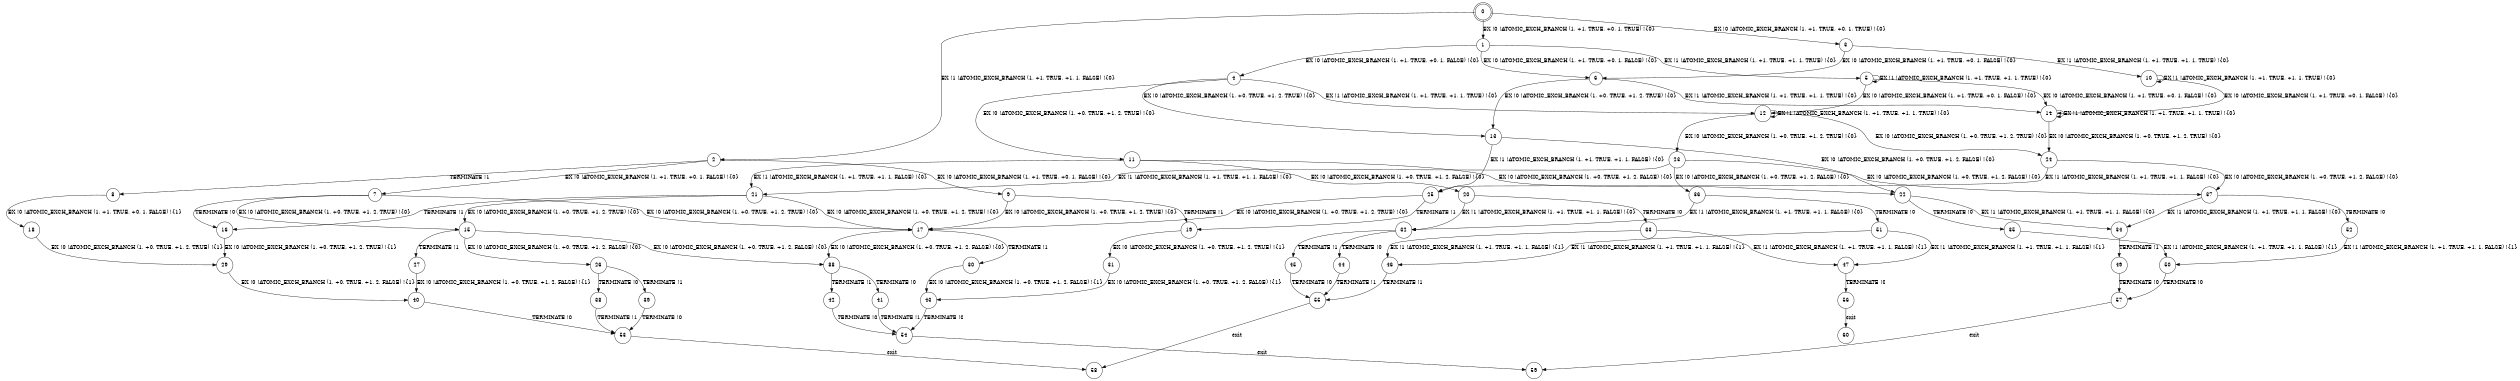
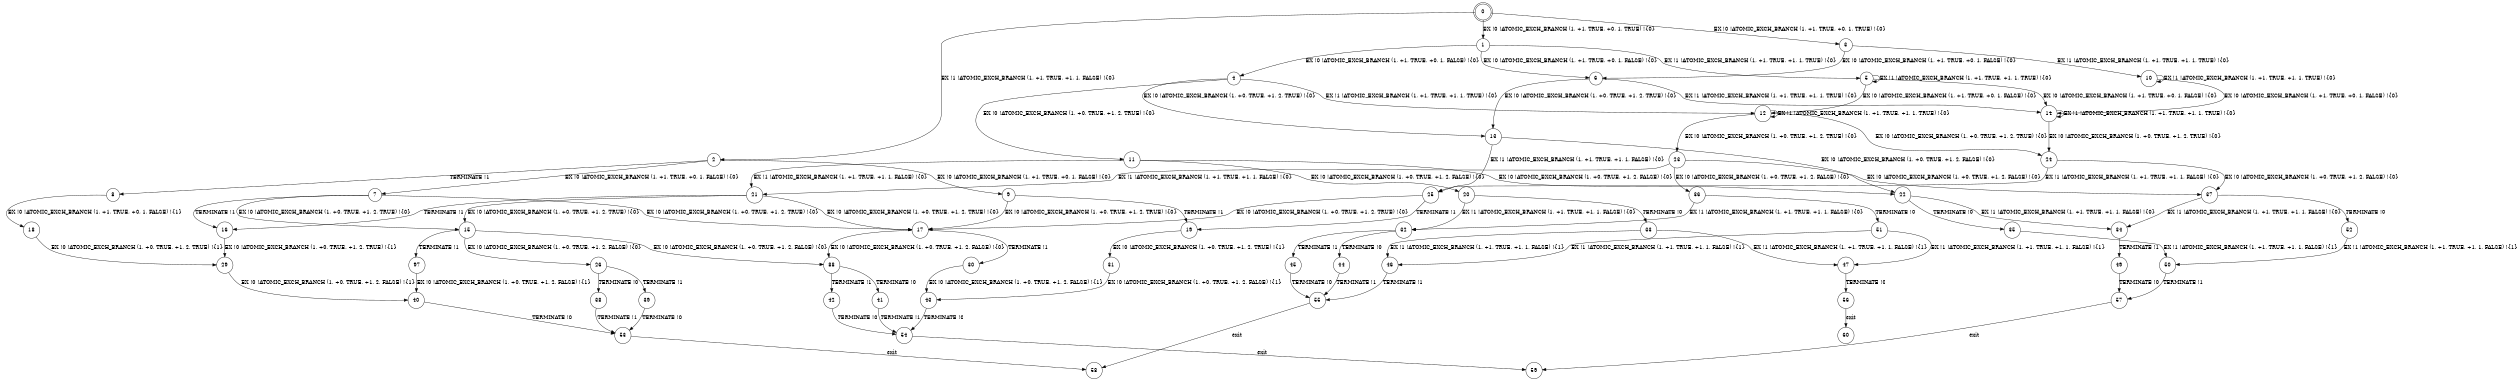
(215, 213) -> (215, 213)
(417, 265) -> (417, 265)
(2183, 283) -> (2183, 283)
